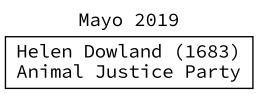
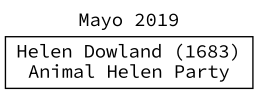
(129, 63) -> (129, 63)
